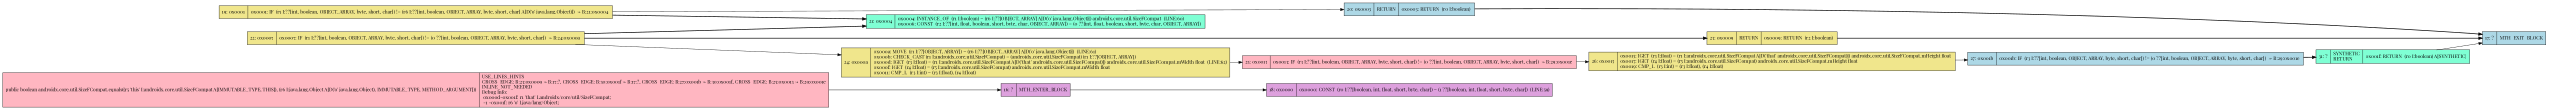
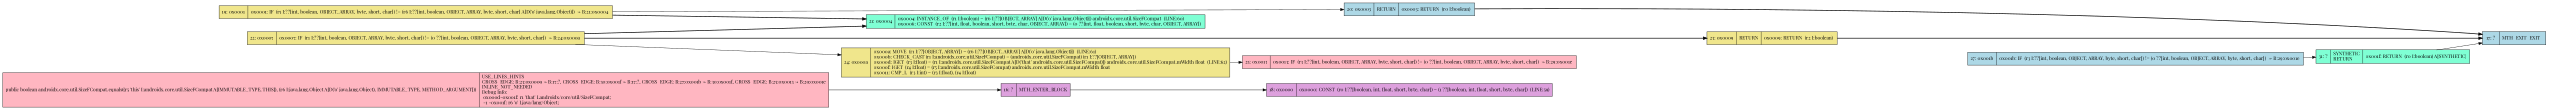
(2521, 38) -> (2521, 38)
(2308, 57) -> (2308, 57)
(1772, 61) -> none
